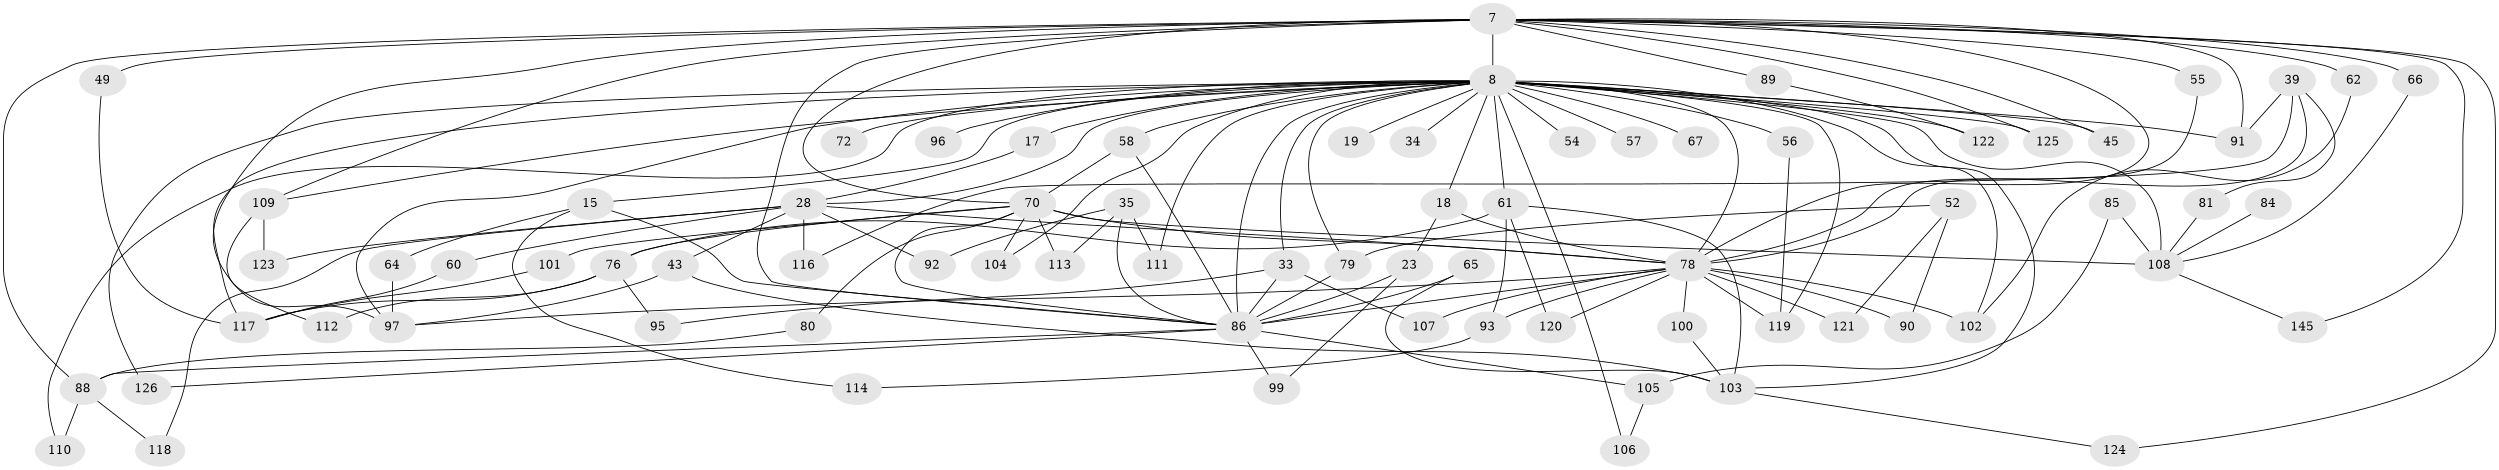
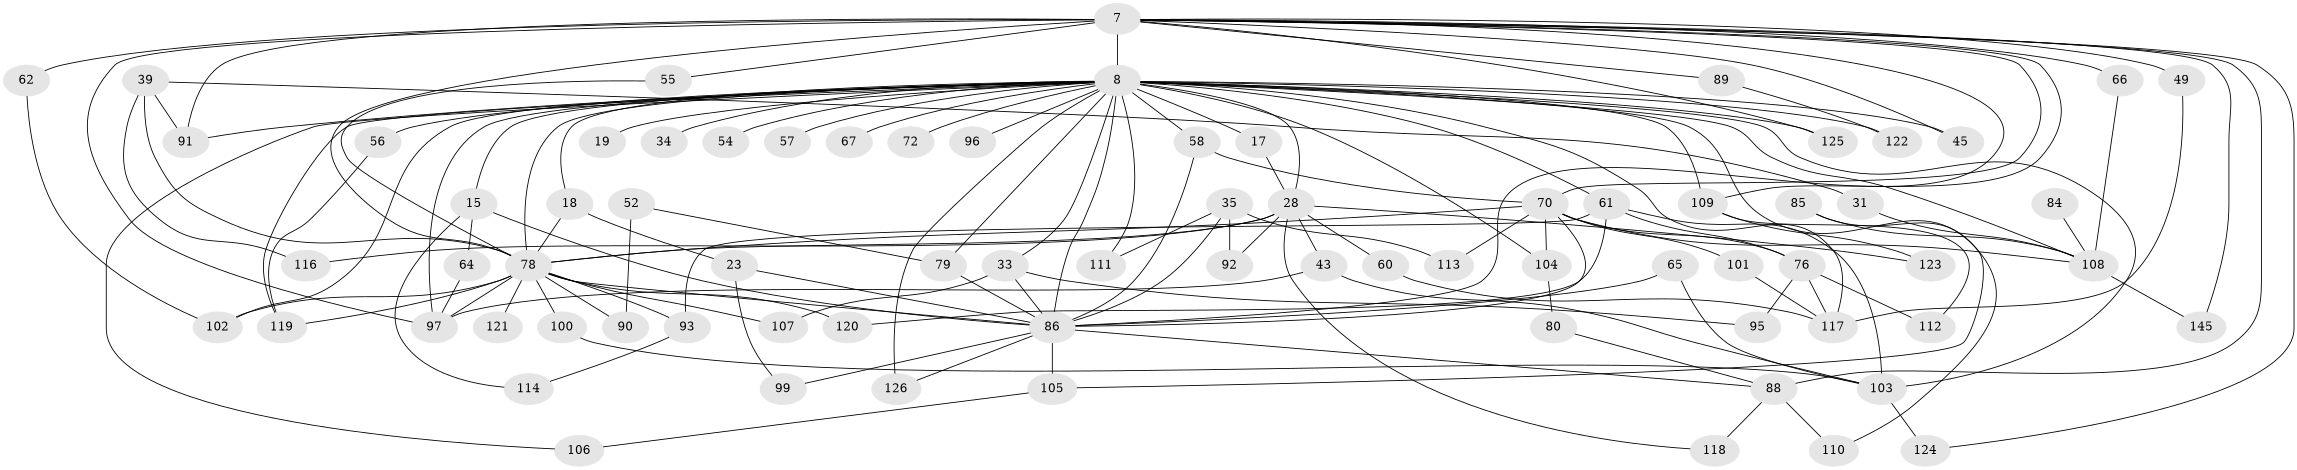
(2207, 204) -> (1860, 204)
(886, 254) -> (1550, 297)
(1899, 266) -> none
